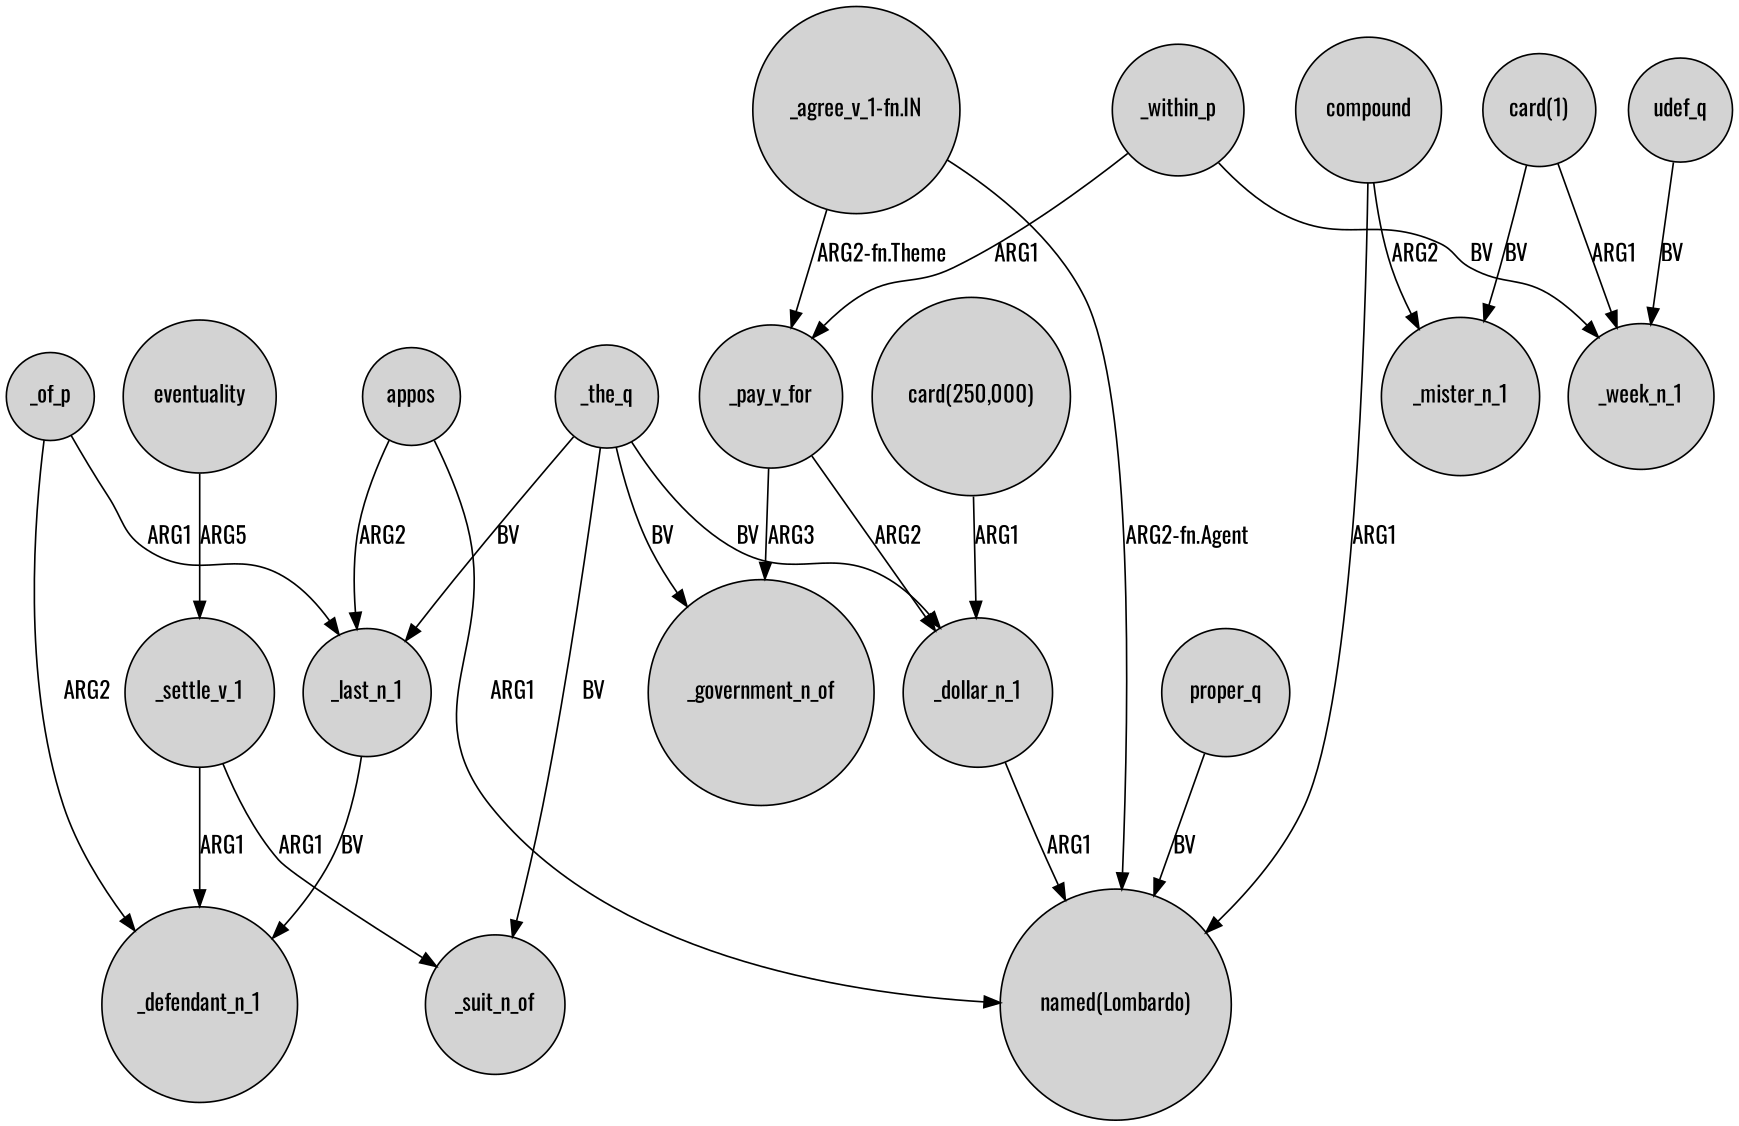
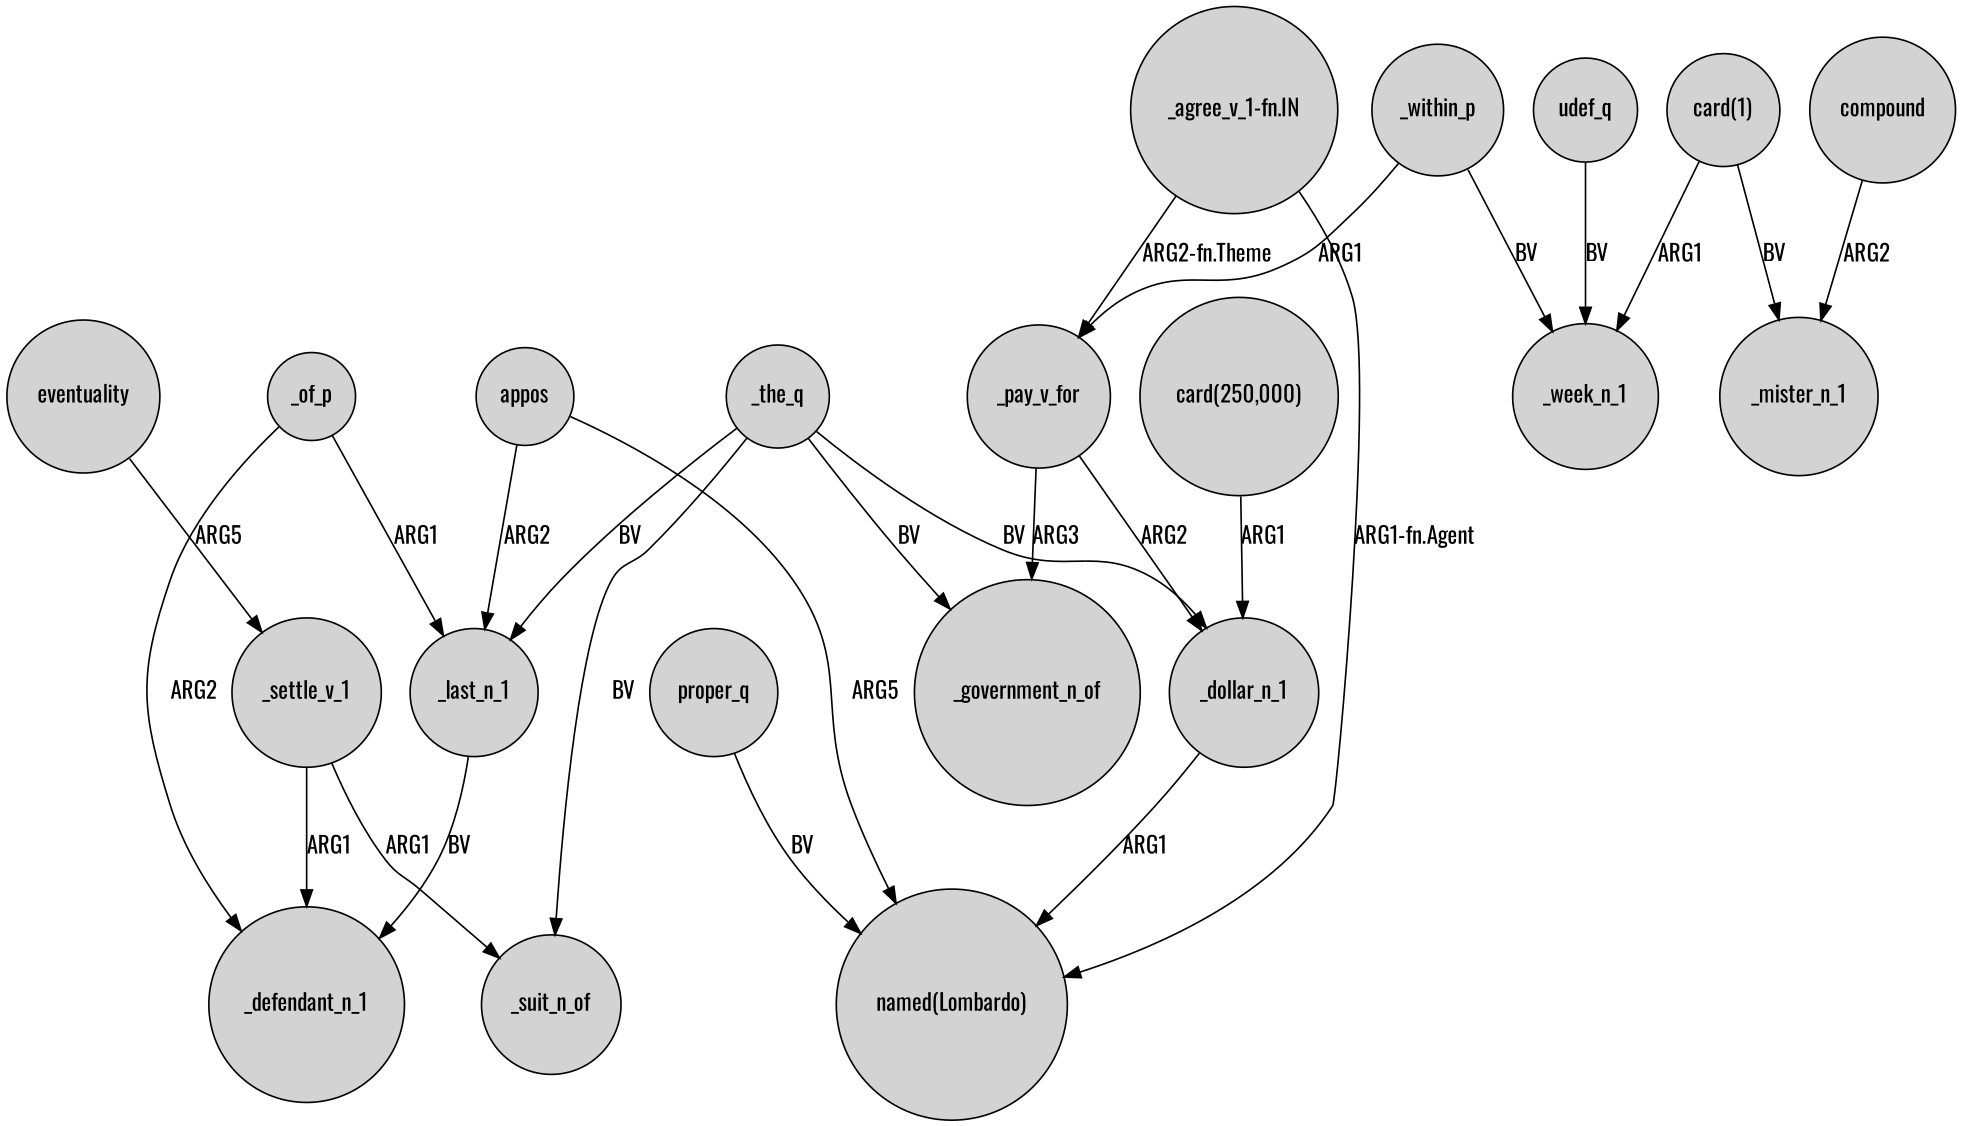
(1188, 538) -> (1415, 538)
(1349, 569) -> none
(513, 693) -> (876, 693)
